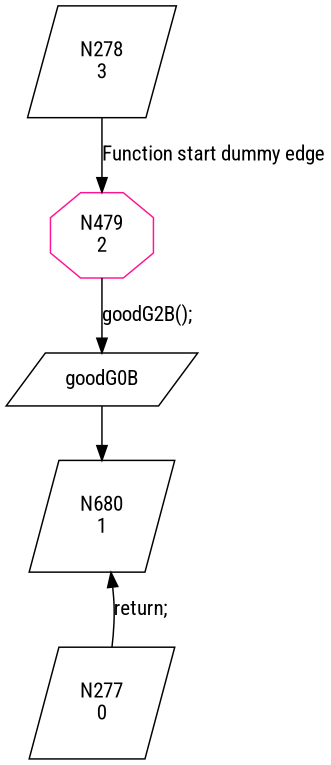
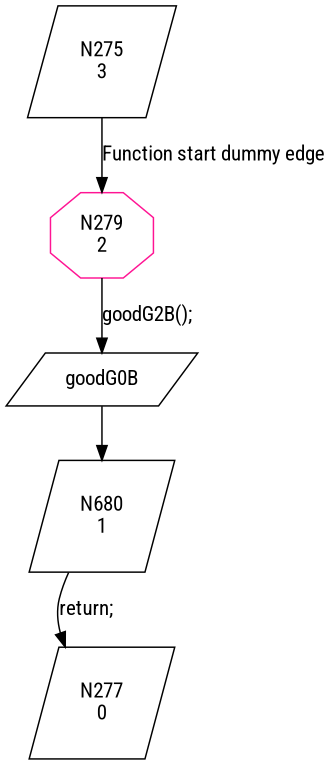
(102, 62) -> (102, 62)
(102, 235) -> (102, 235)
(114, 617) -> (59, 602)
